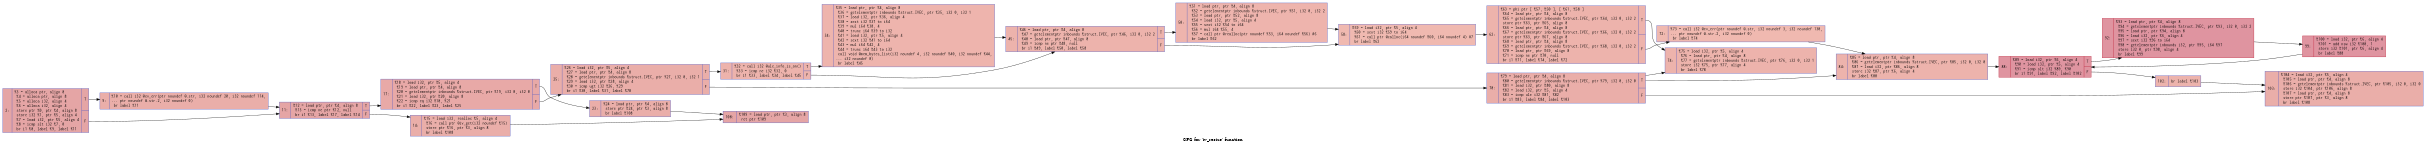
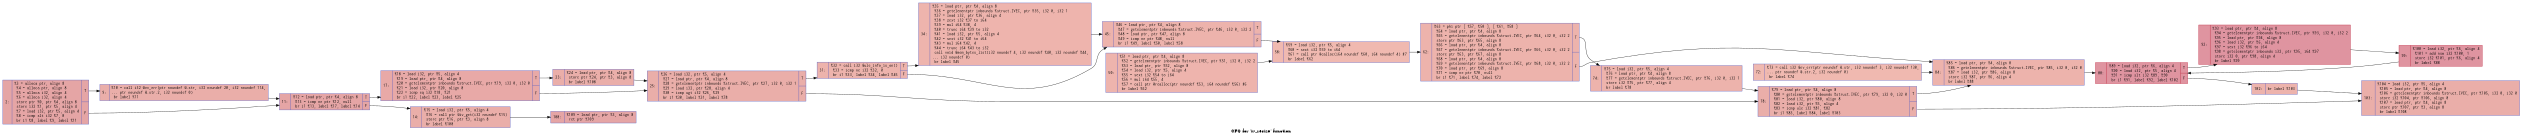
(1169, 32) -> none
(1655, 46) -> (1754, 48)
(1654, 74) -> (1749, 89)
(695, 113) -> (639, 80)
(461, 119) -> (456, 110)
